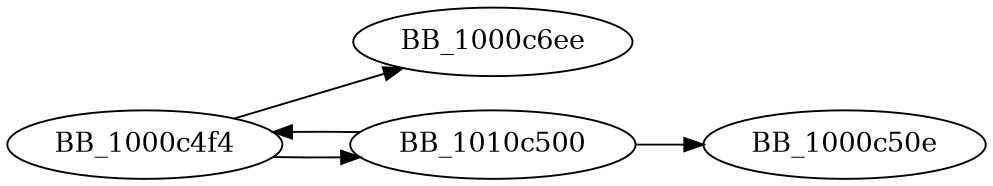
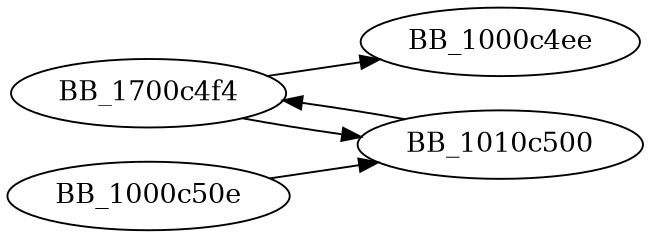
(493, 42) -> (500, 42)
(145, 145) -> (149, 93)
(660, 145) -> (314, 172)
